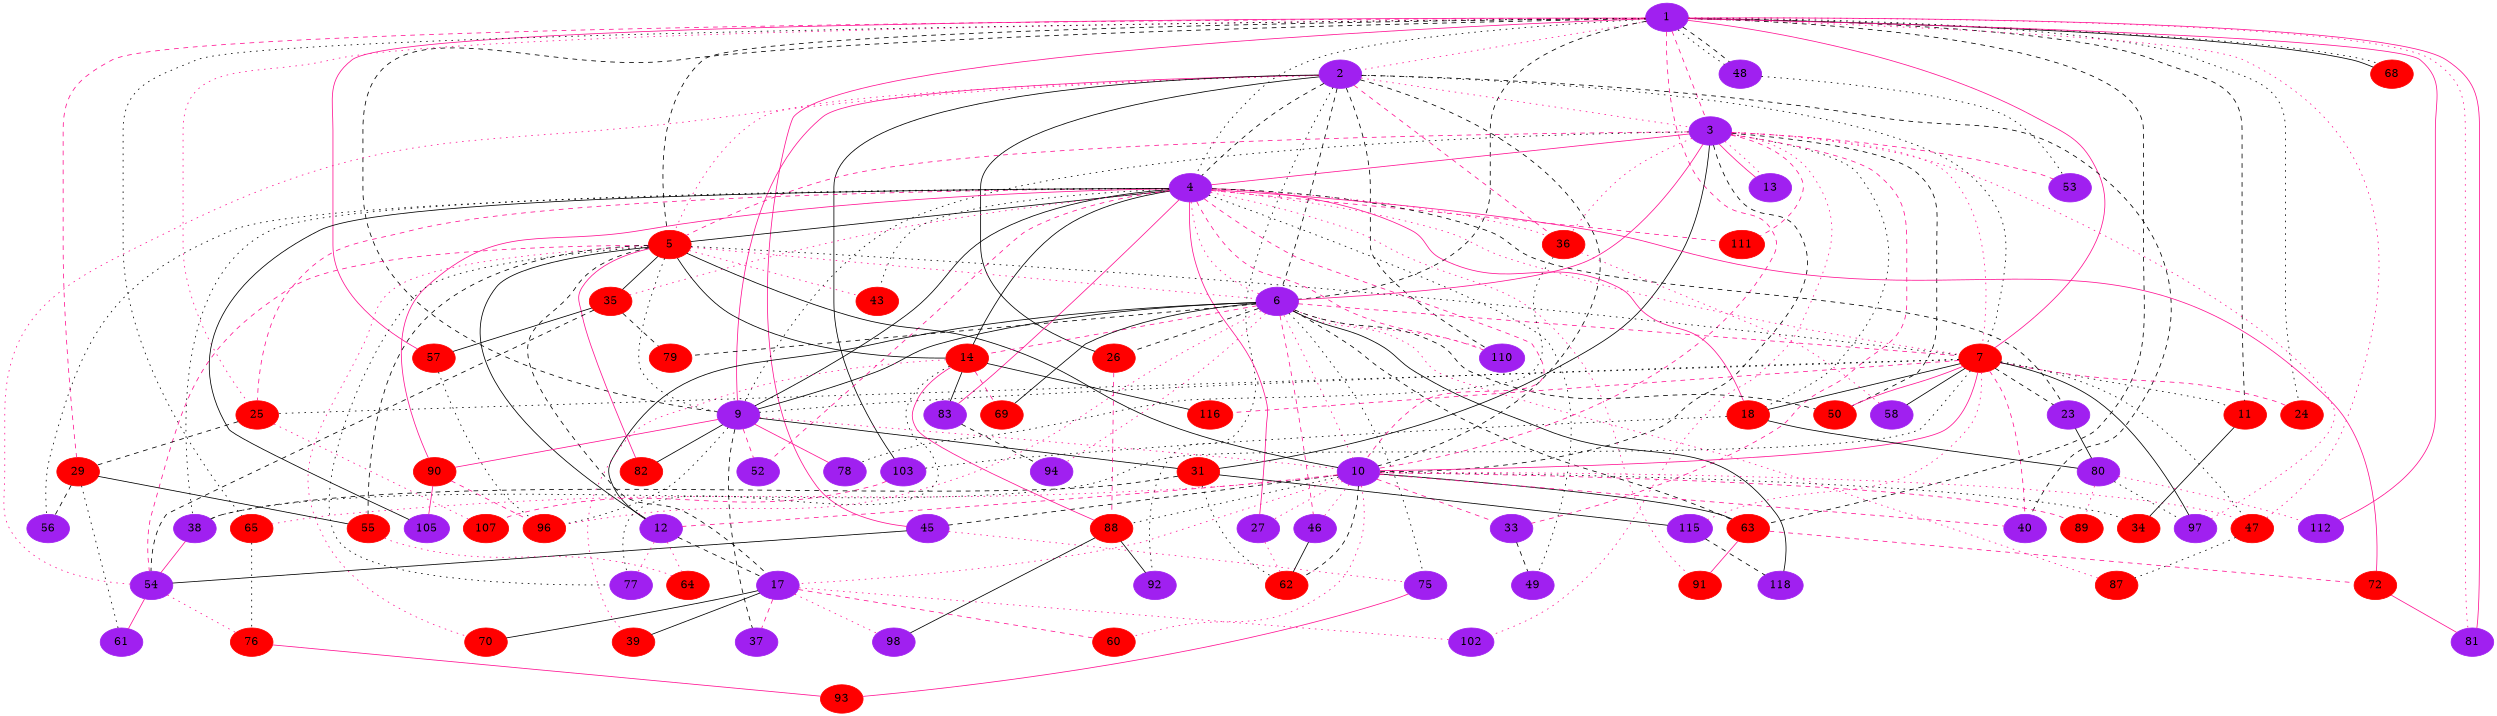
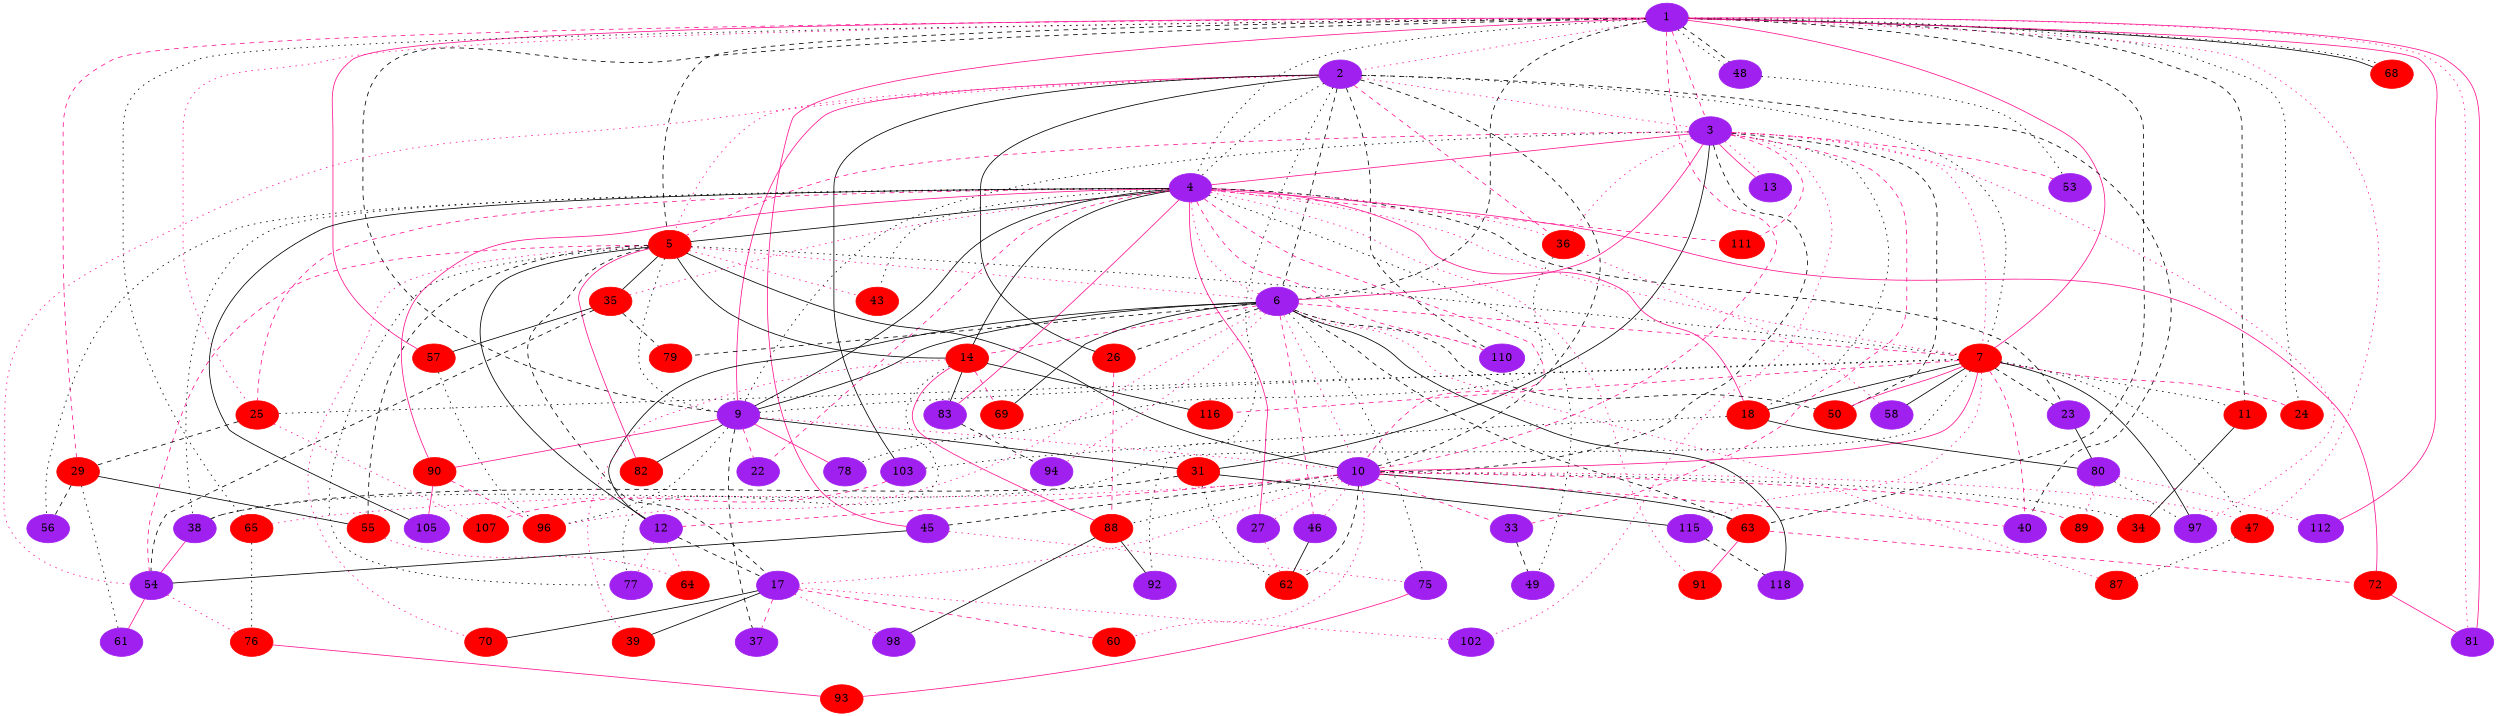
(1259, 124) -> (1259, 124)
(758, 472) -> (758, 472)
